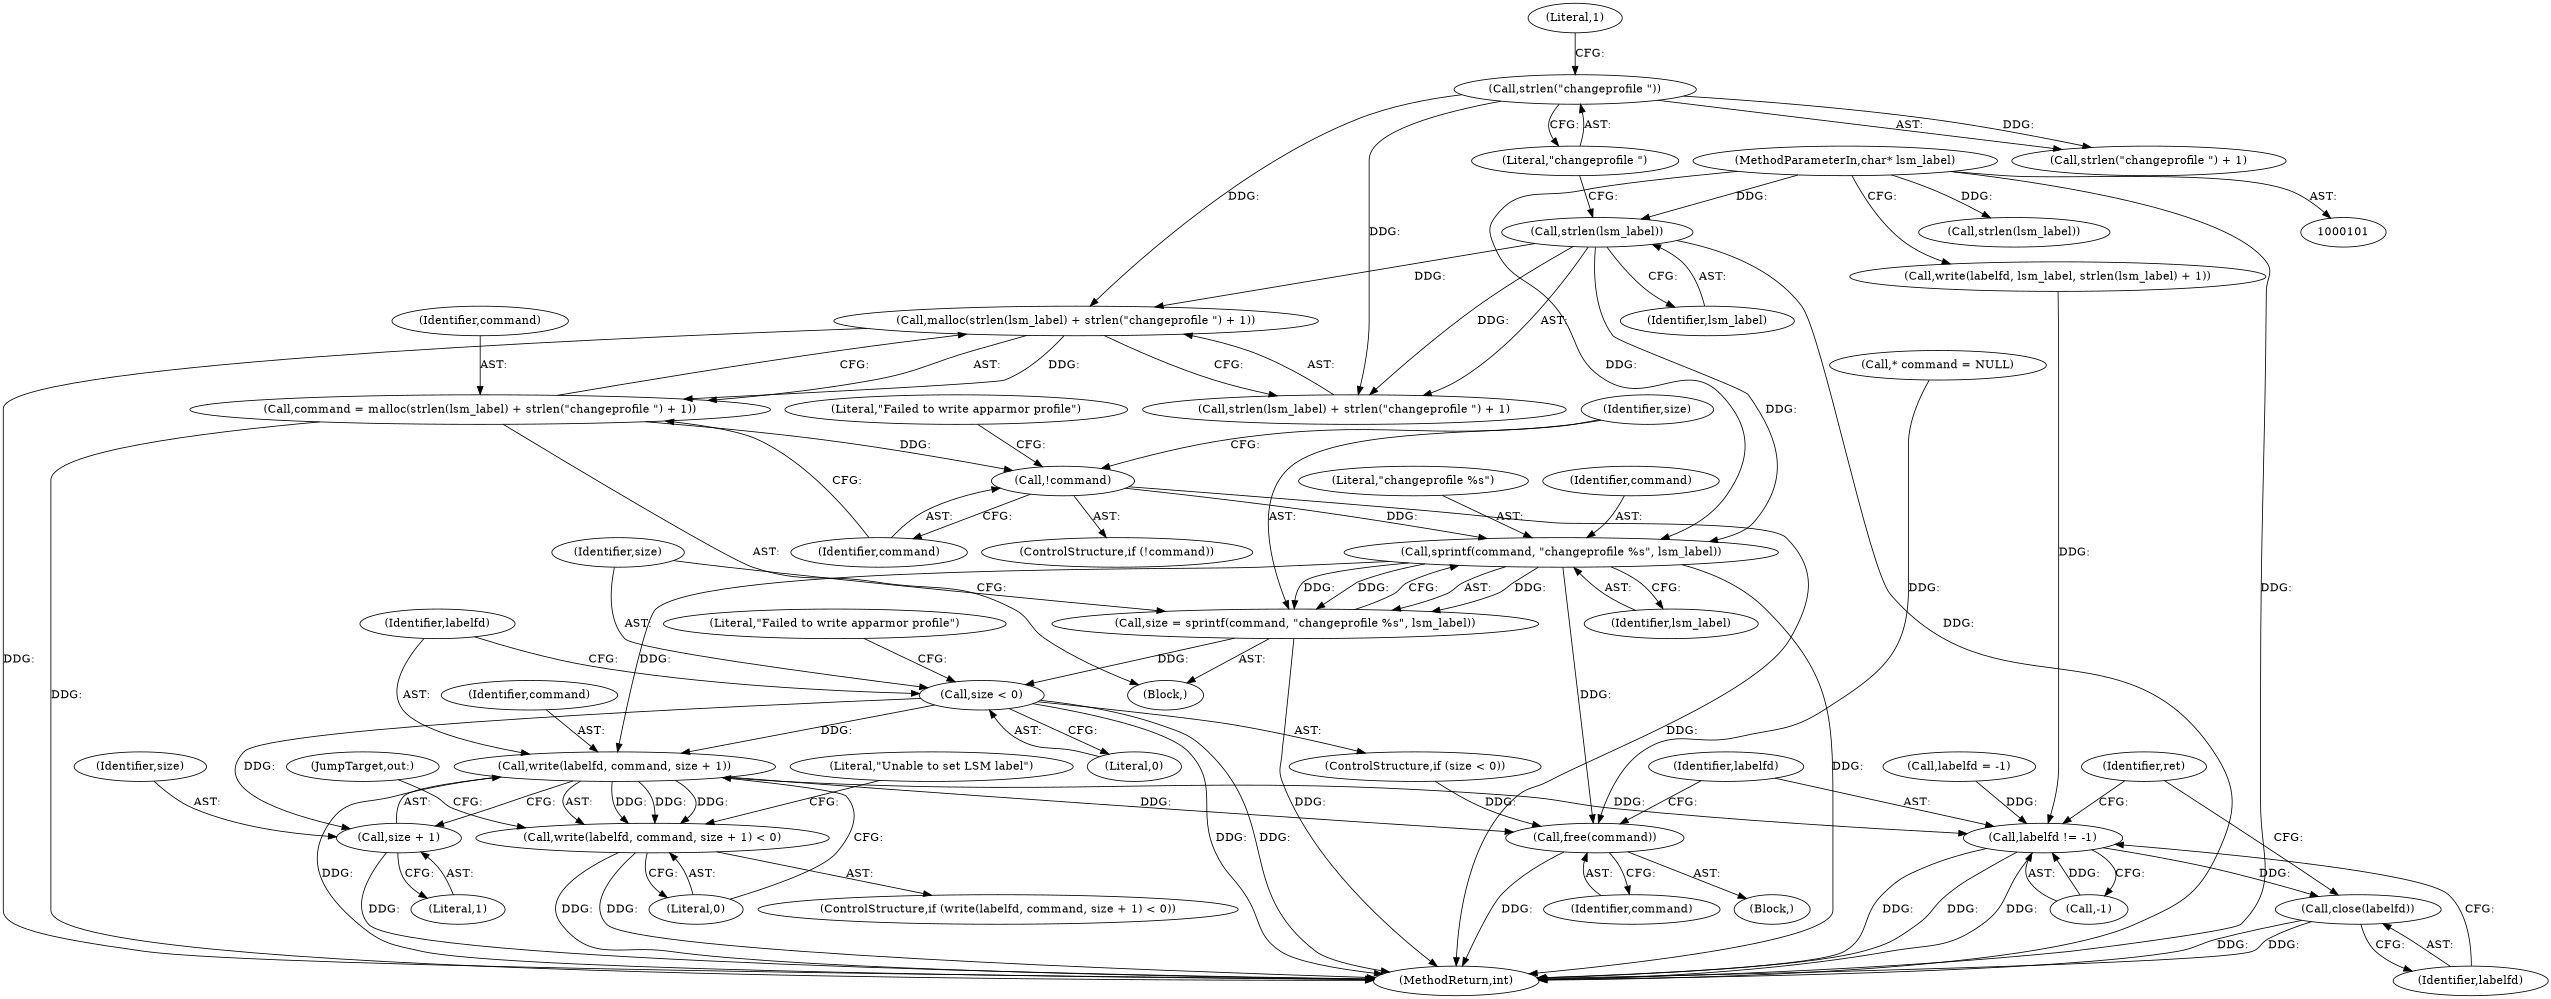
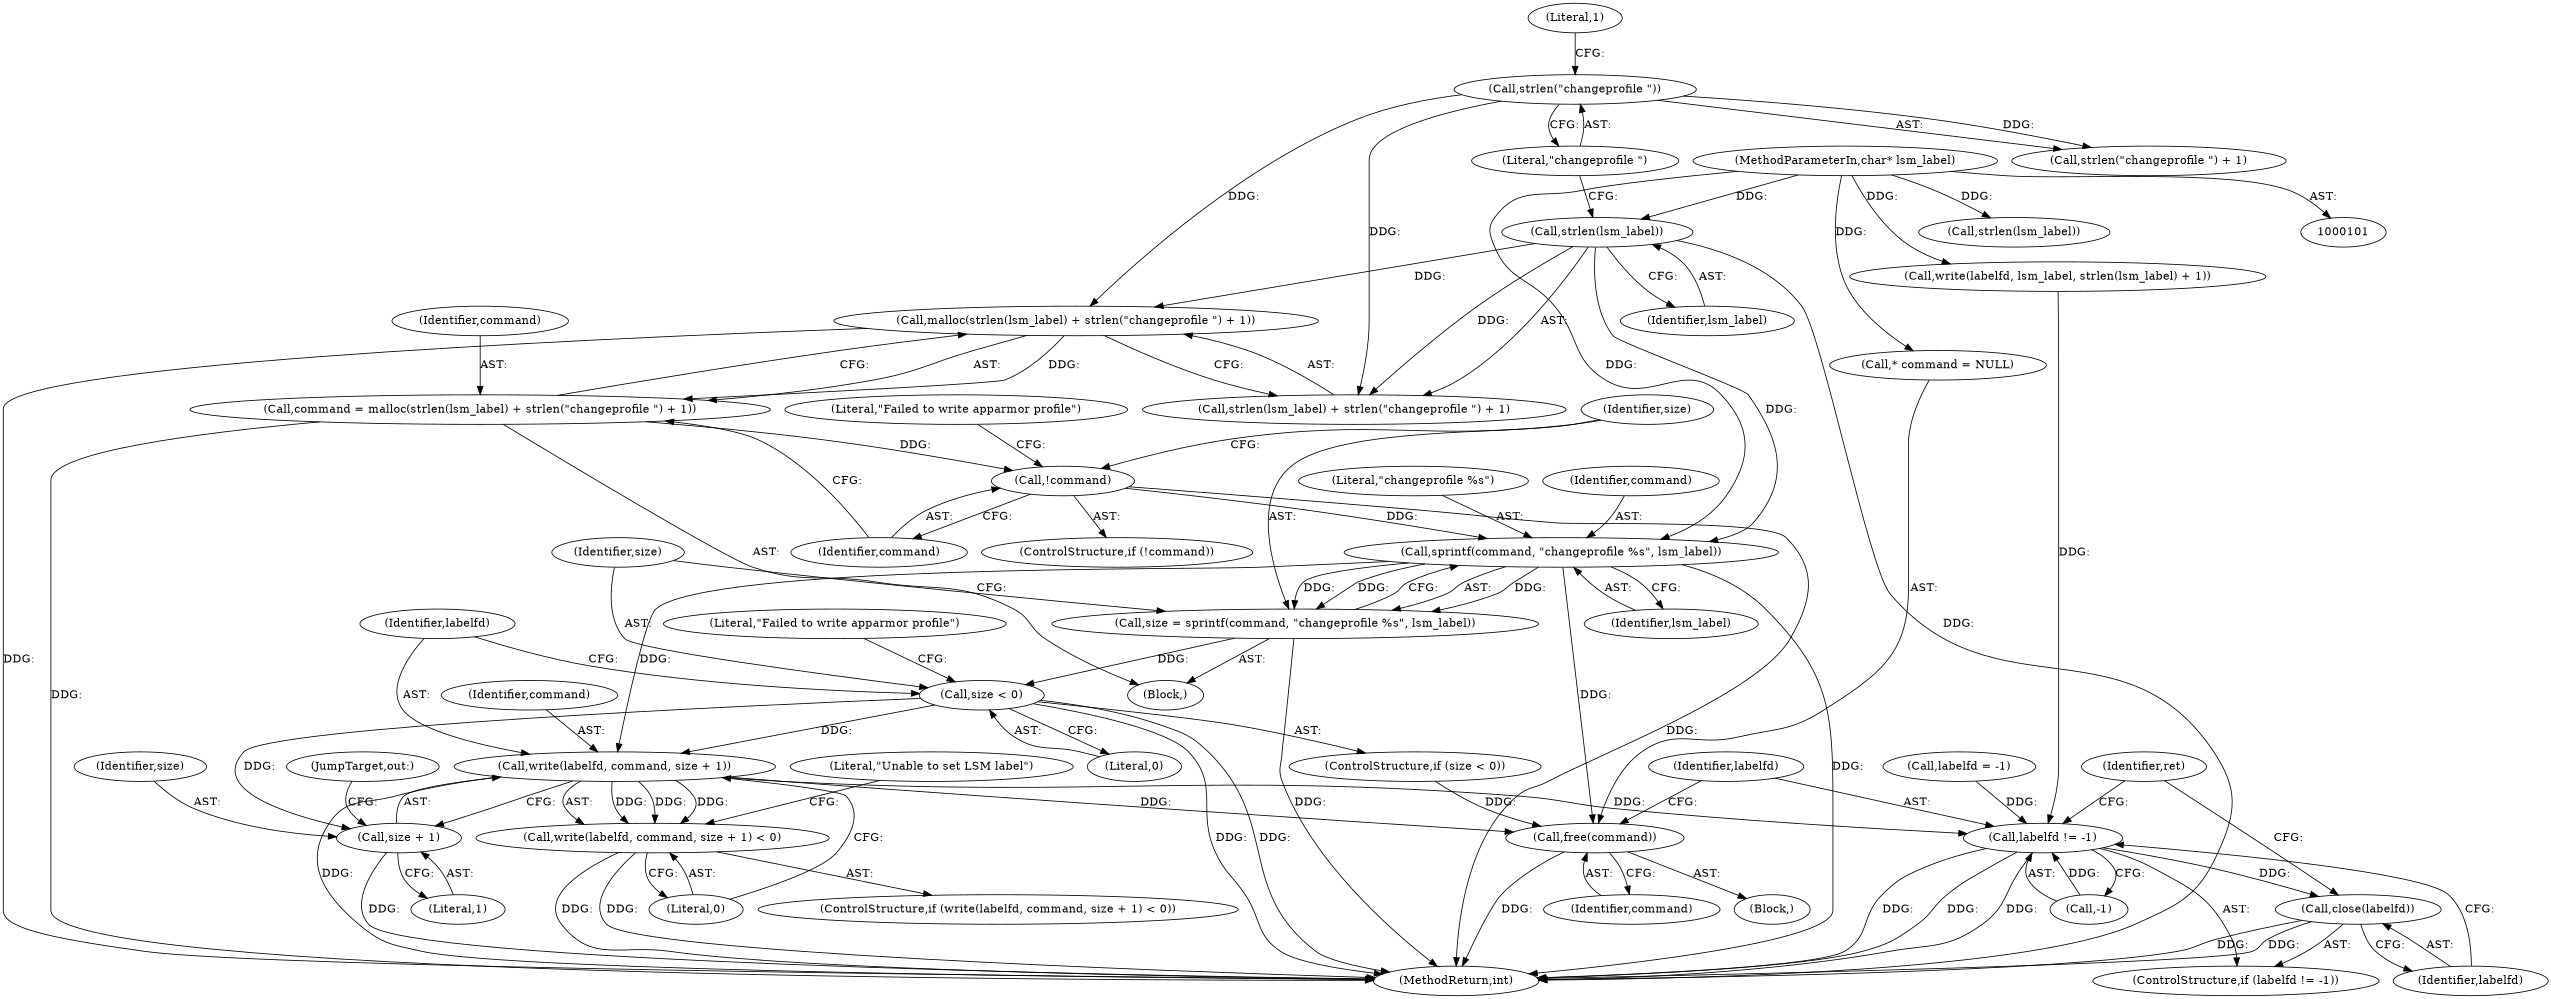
(1884, 197) -> (1884, 197)
(1926, 588) -> (1926, 588)
(2261, 778) -> (1842, 274)
(455, 809) -> (346, 802)
none -> (2236, 981)
